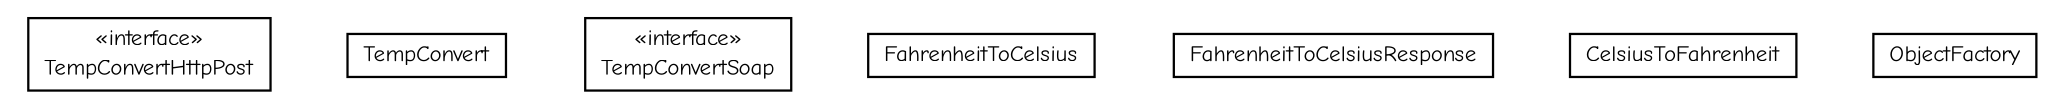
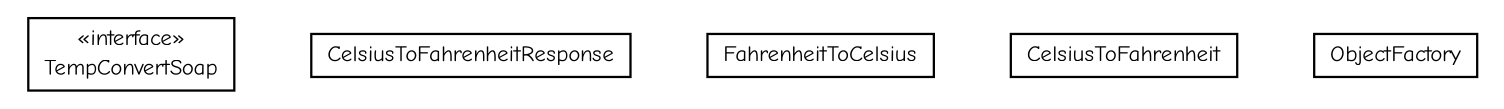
(148, 54) -> none
(427, 54) -> none
none -> (470, 54)
(1332, 54) -> none
